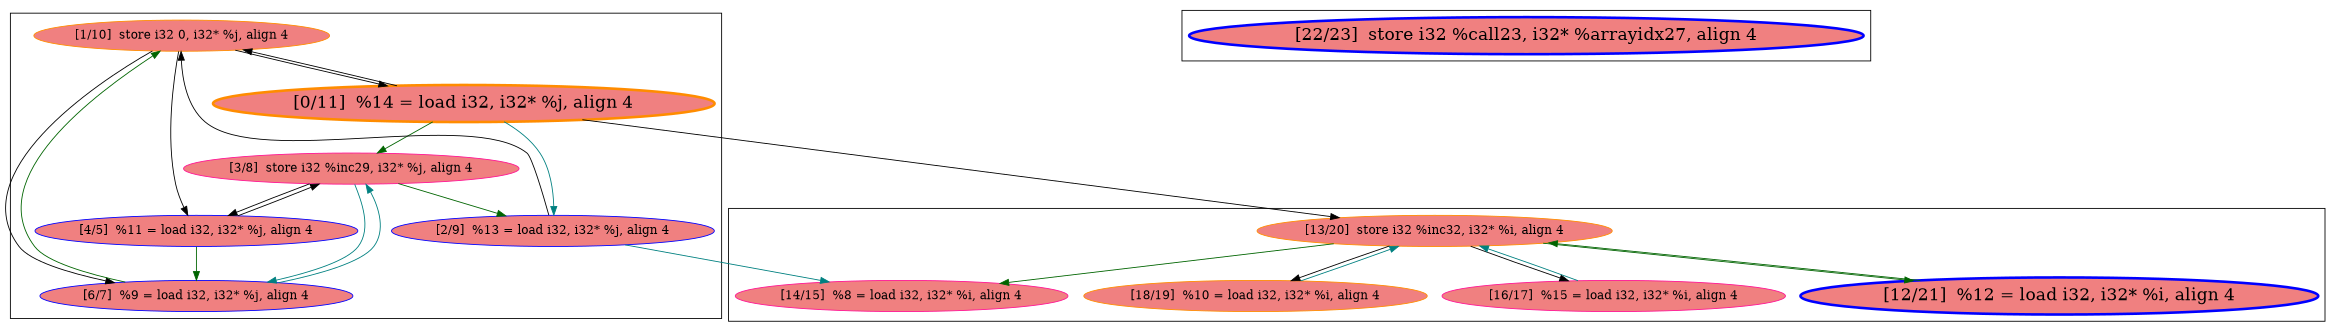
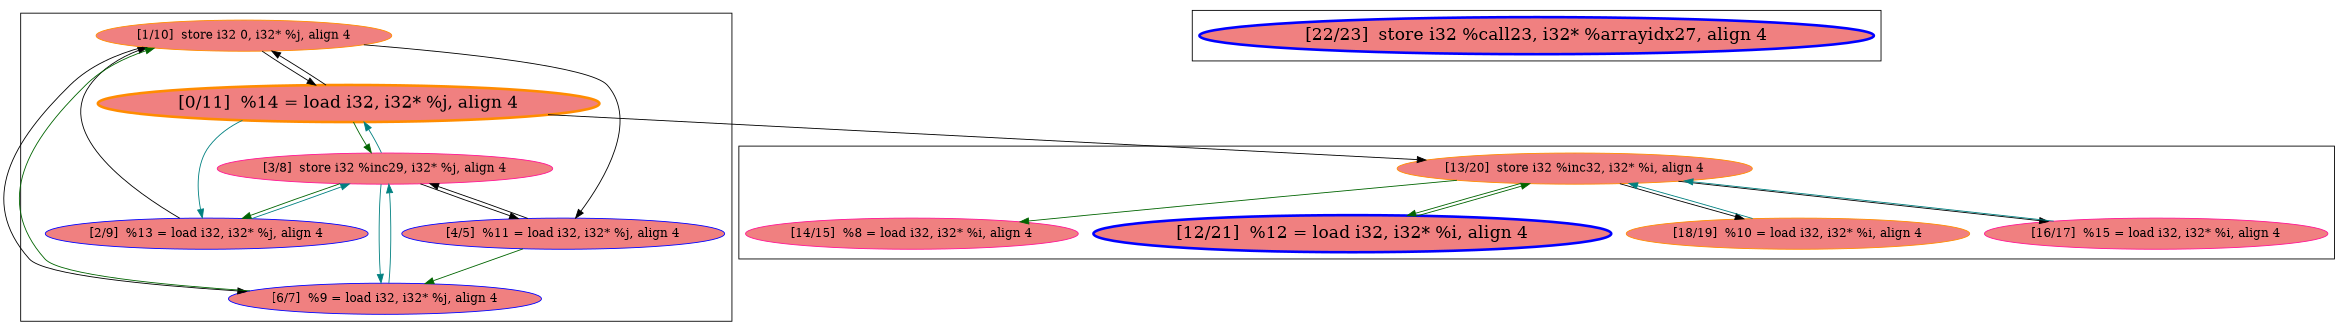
none -> (375, 141)
(713, 261) -> (297, 203)
